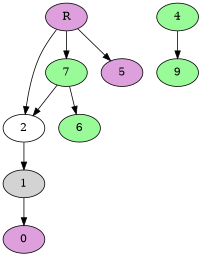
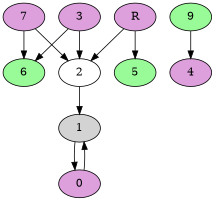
none -> (80, 17)
(178, 17) -> (191, 73)
(66, 41) -> none
(178, 41) -> (191, 41)
(66, 73) -> (24, 17)
(122, 73) -> (135, 73)
none -> (85, 160)
